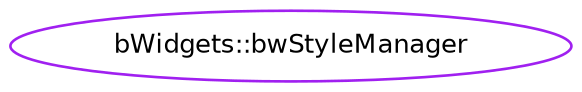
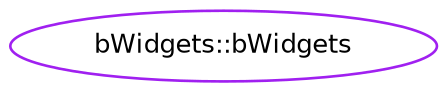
(291, 46) -> (224, 46)
